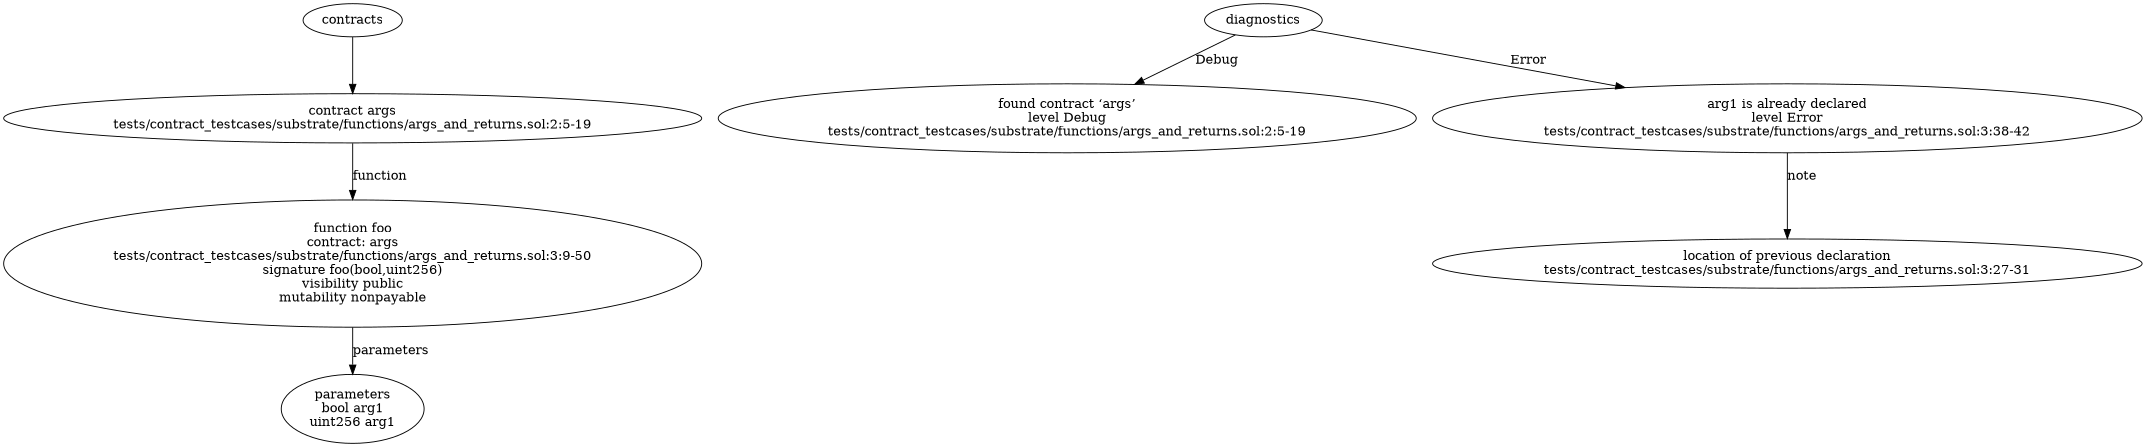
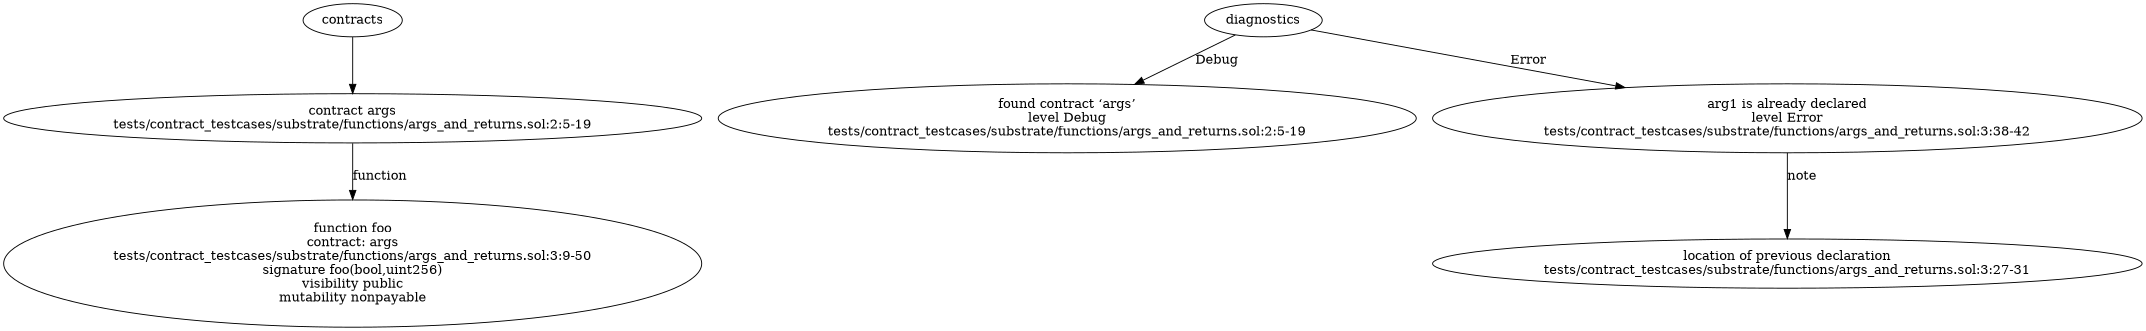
(353, 409) -> none
